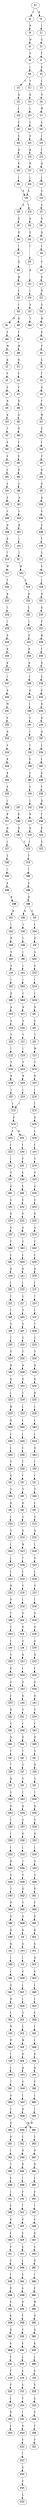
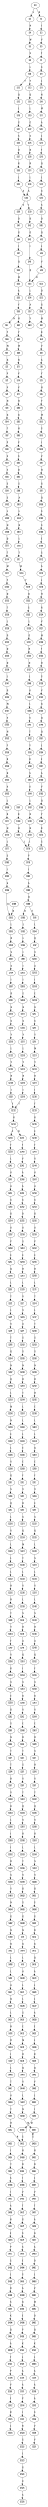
(41, 277) -> (36, 277)
(10, 896) -> (7, 904)
(10, 2136) -> (16, 2136)
(34, 2136) -> (32, 2138)
